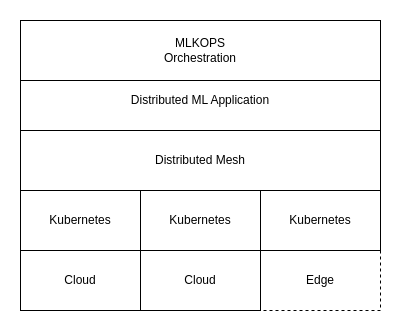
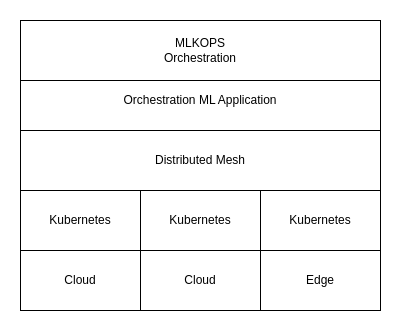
(201, 101) -> (201, 101)
(321, 281) -> (321, 281)
